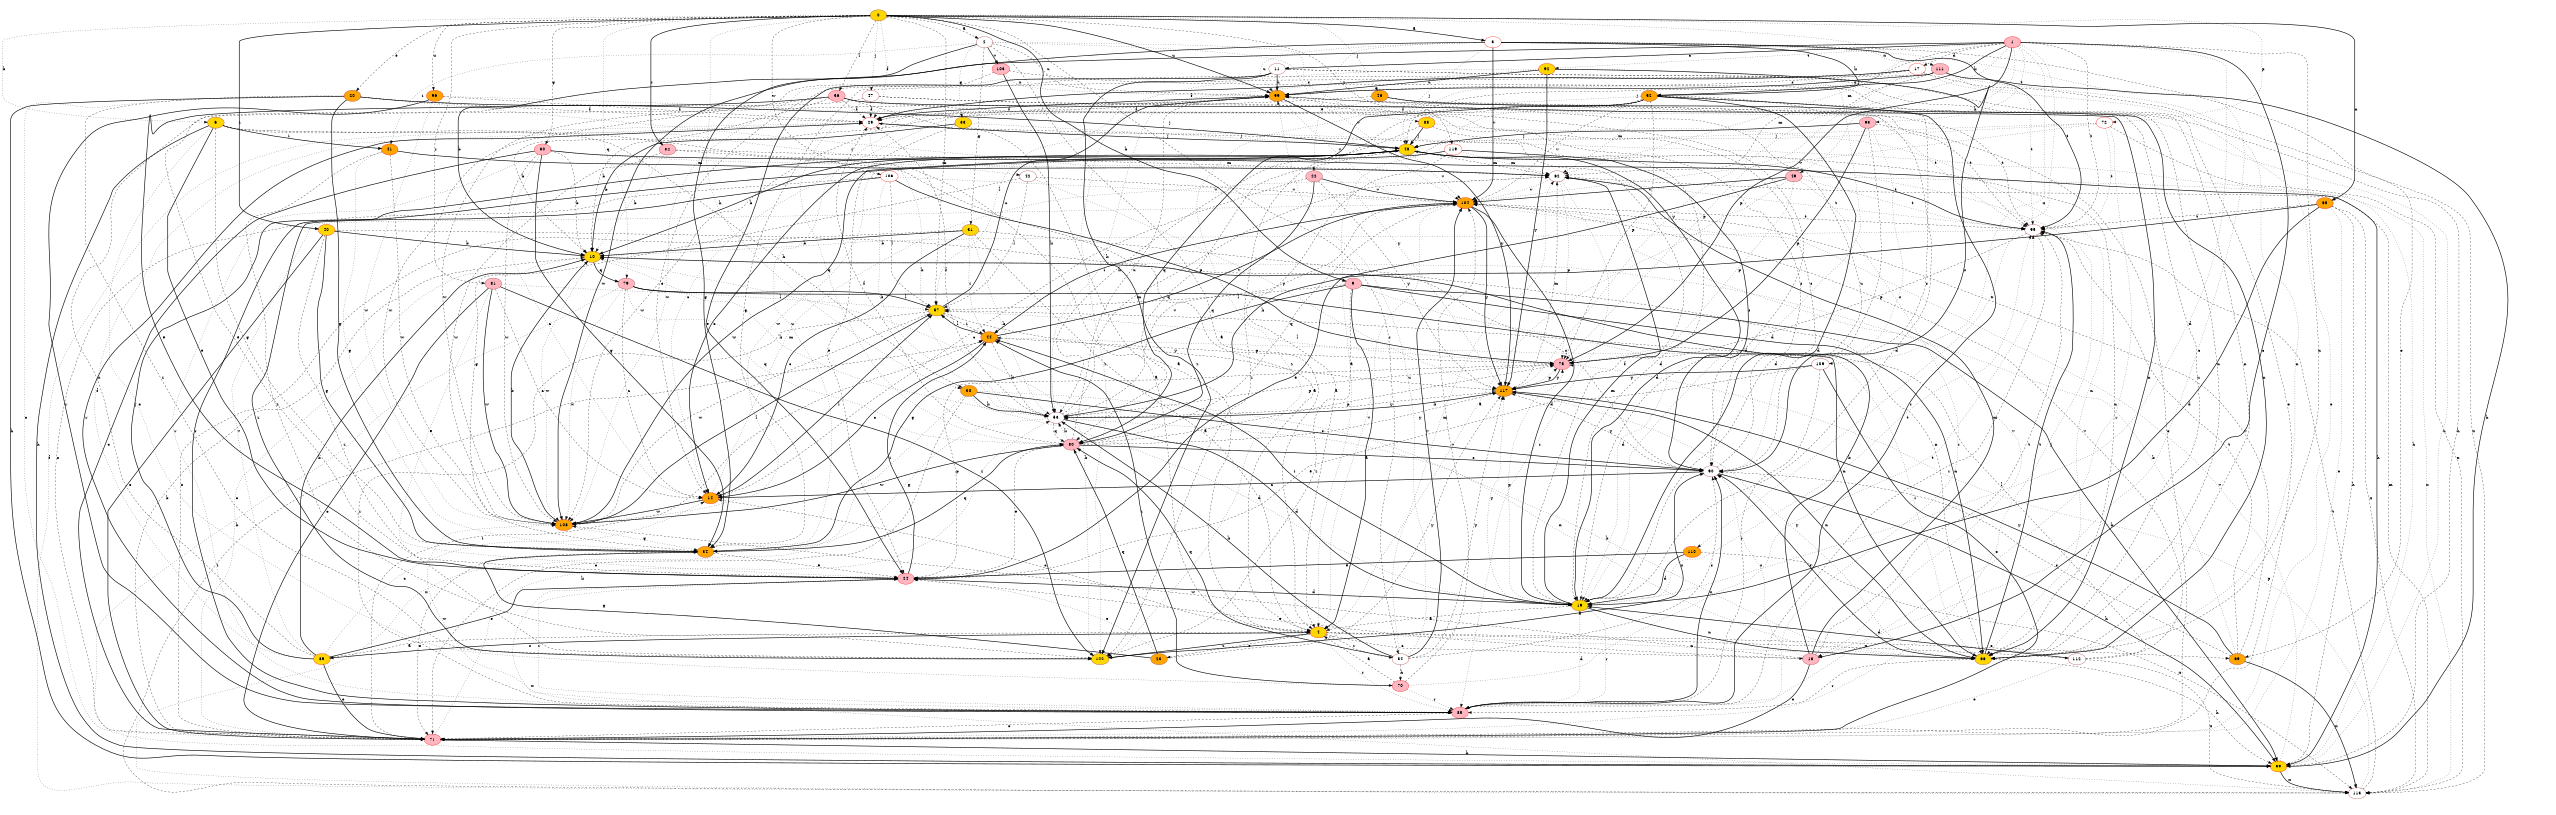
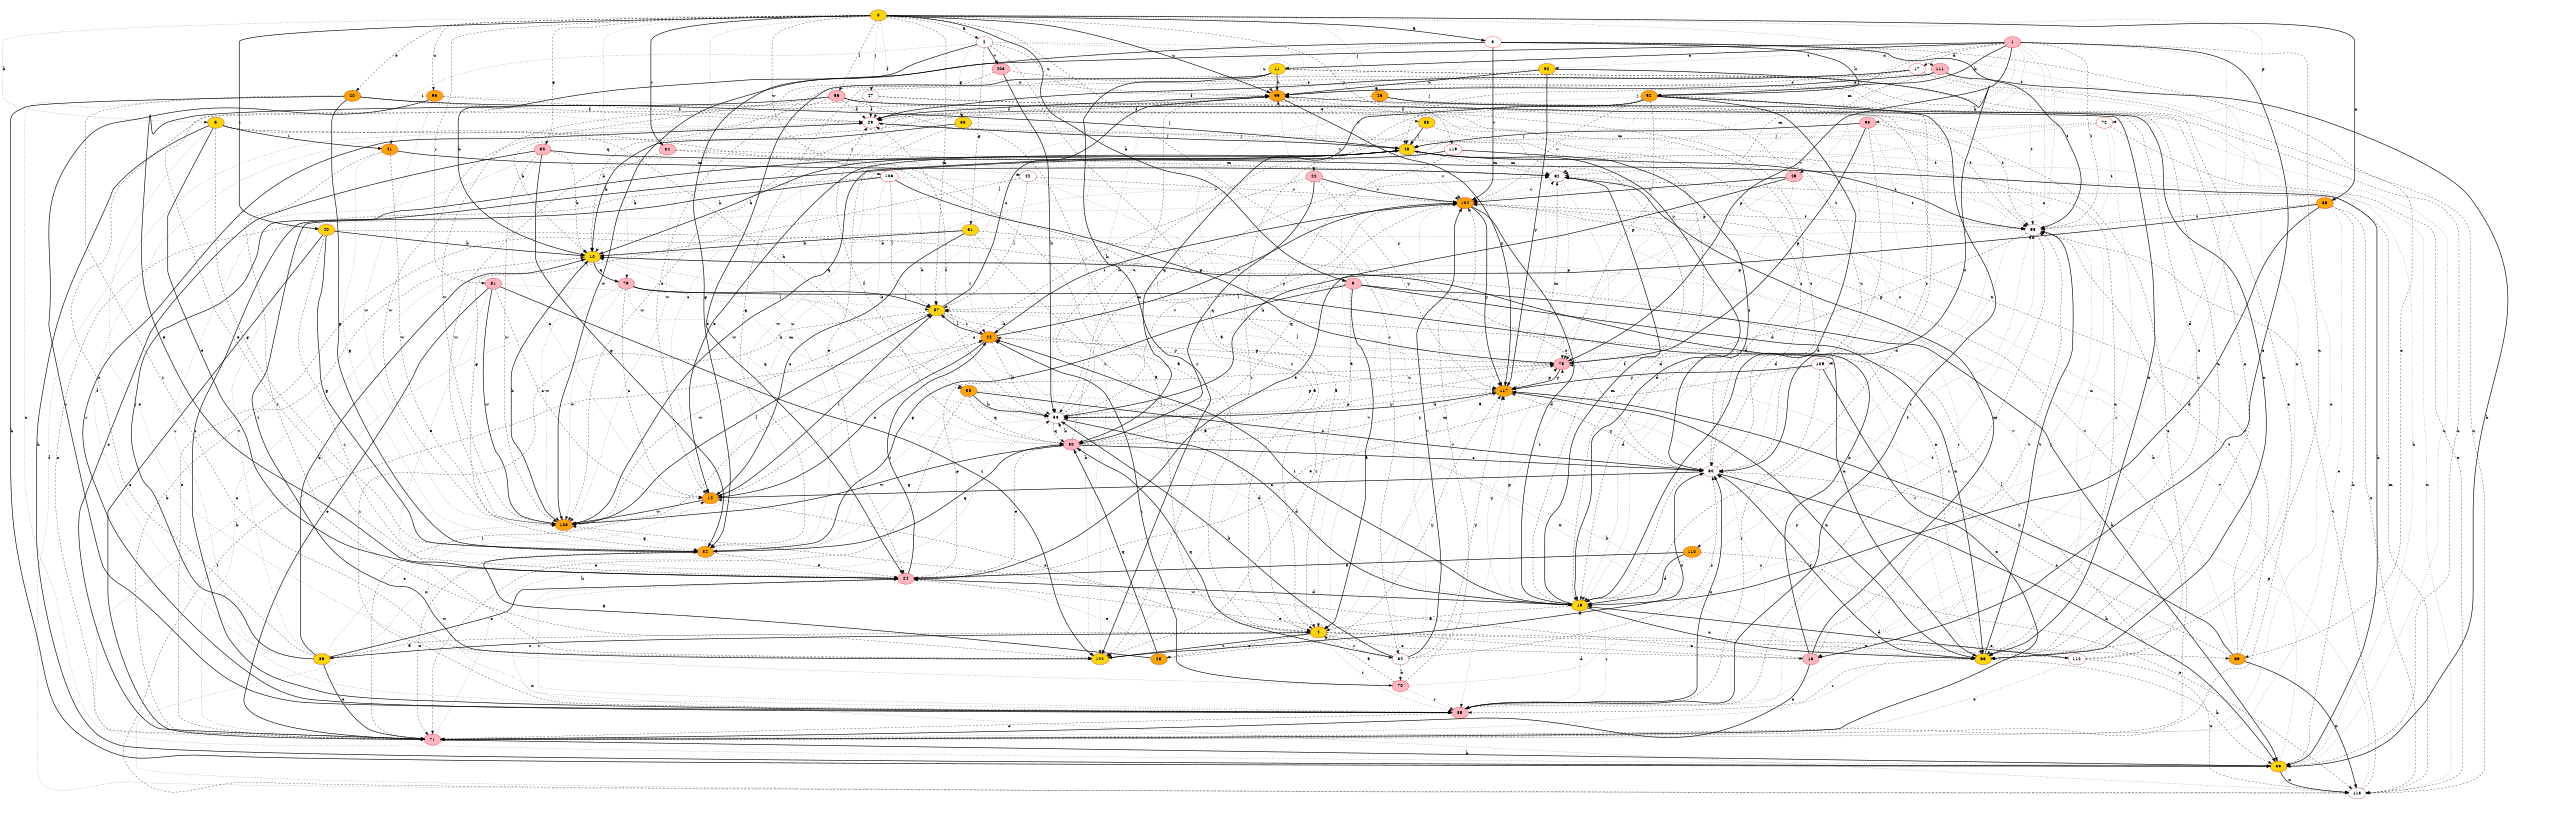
(1001, 69) -> (1001, 69)
(1277, 69) -> (1277, 69)
(1198, 268) -> (1008, 430)
